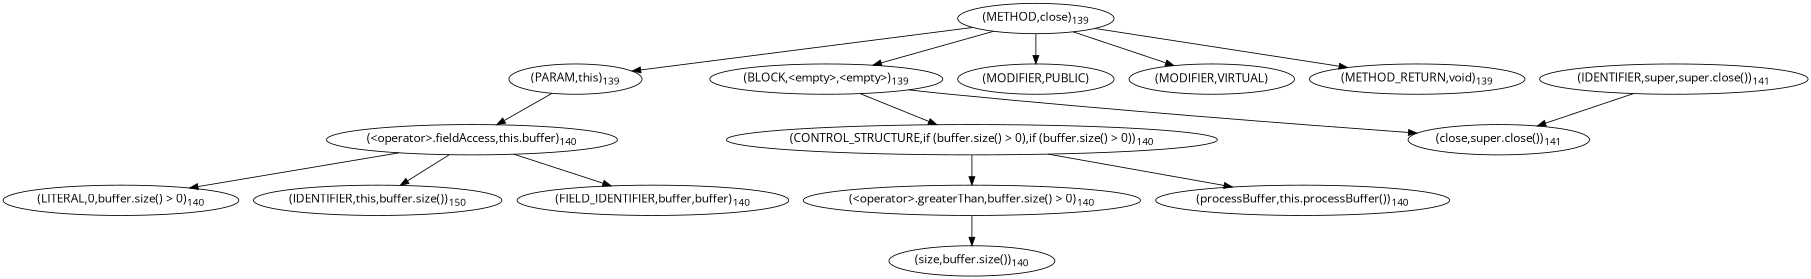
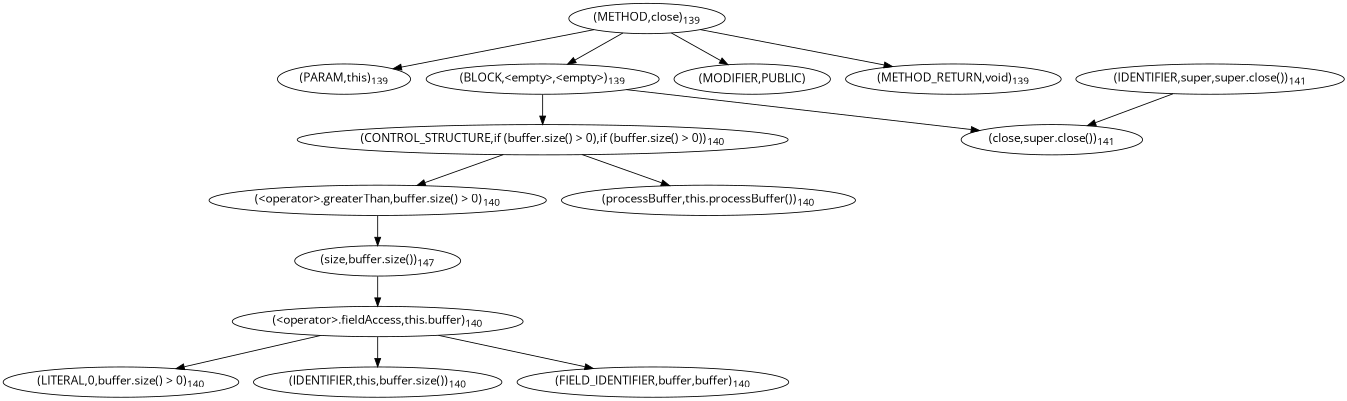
(1212, 79) -> none
(528, 107) -> (378, 287)
(458, 199) -> (458, 381)
(1020, 260) -> (426, 260)
